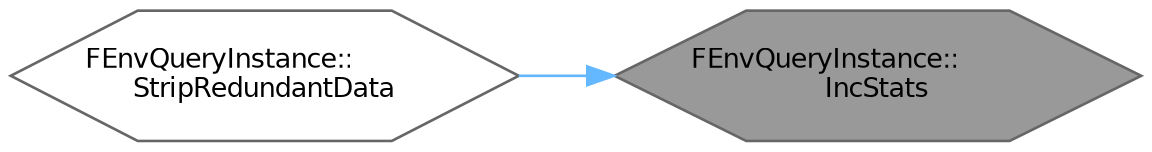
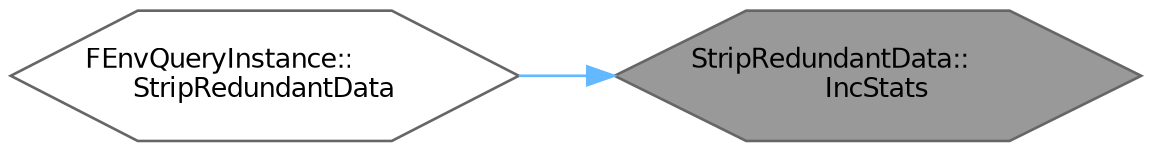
(878, 76) -> (878, 76)
